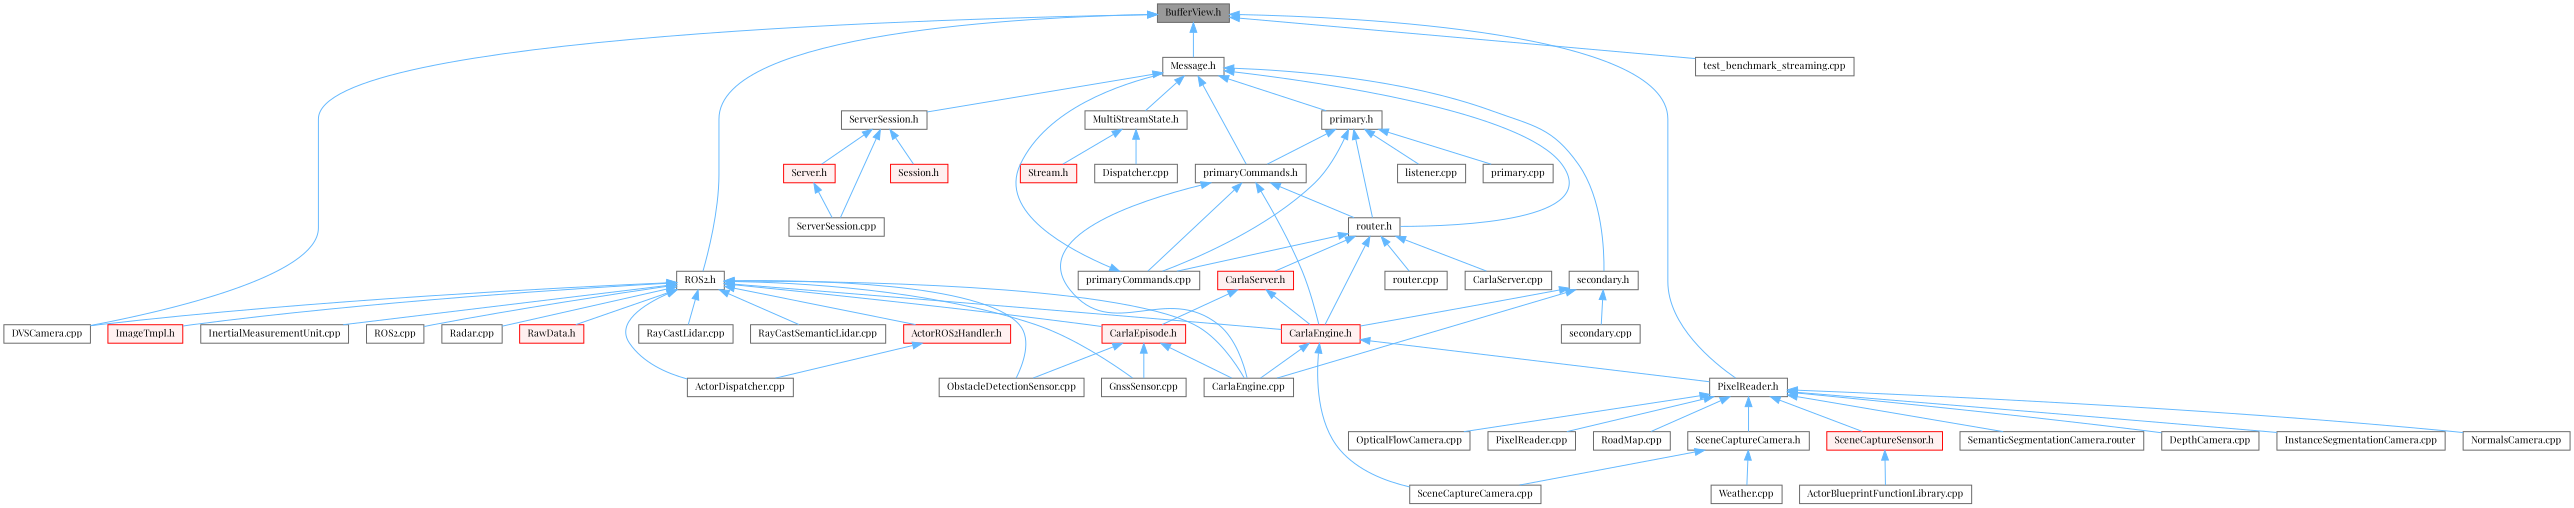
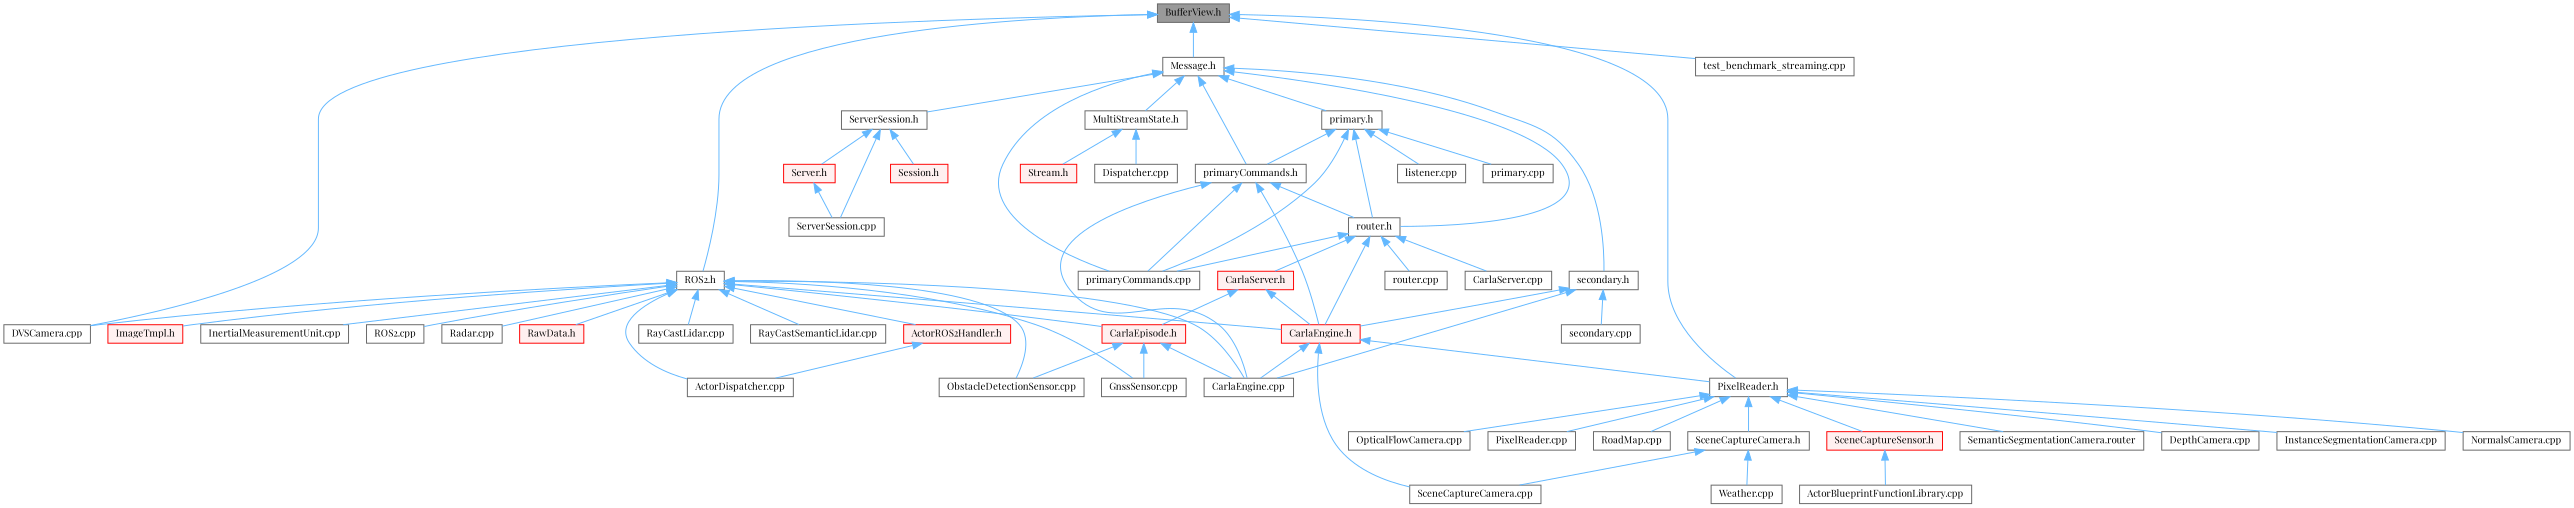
(1026, 155) -> (1006, 159)
